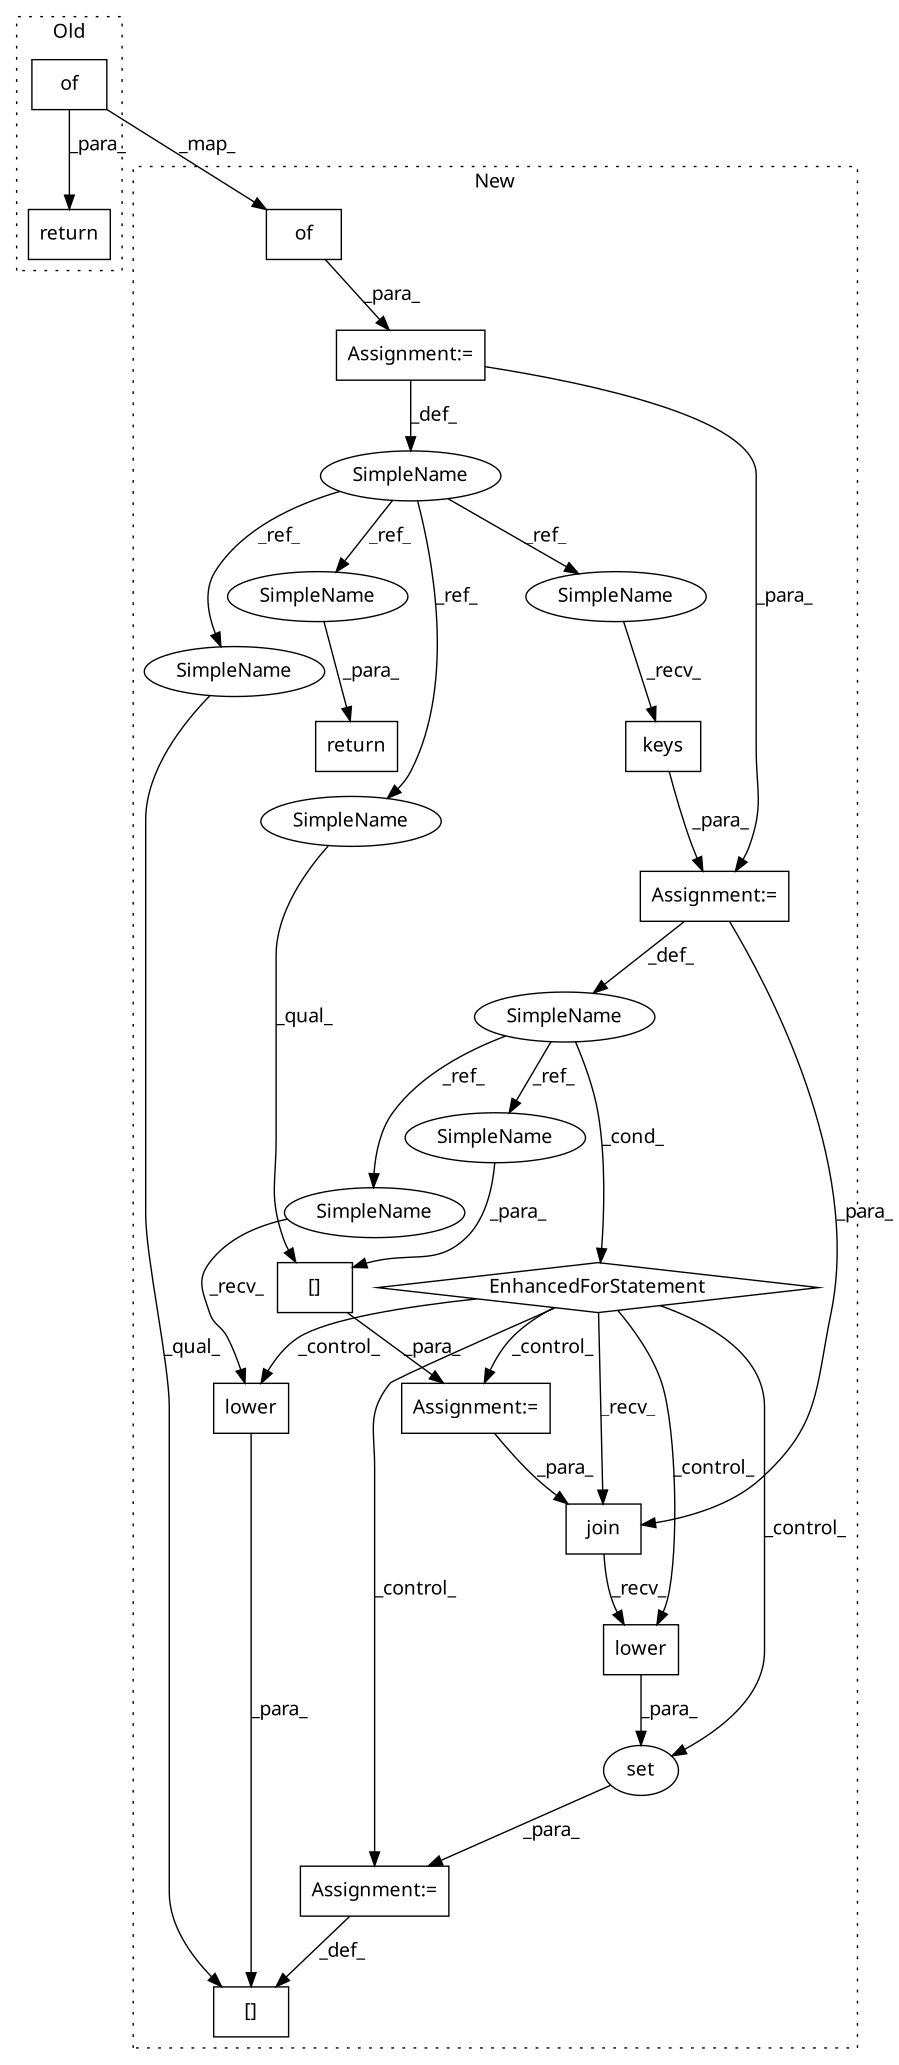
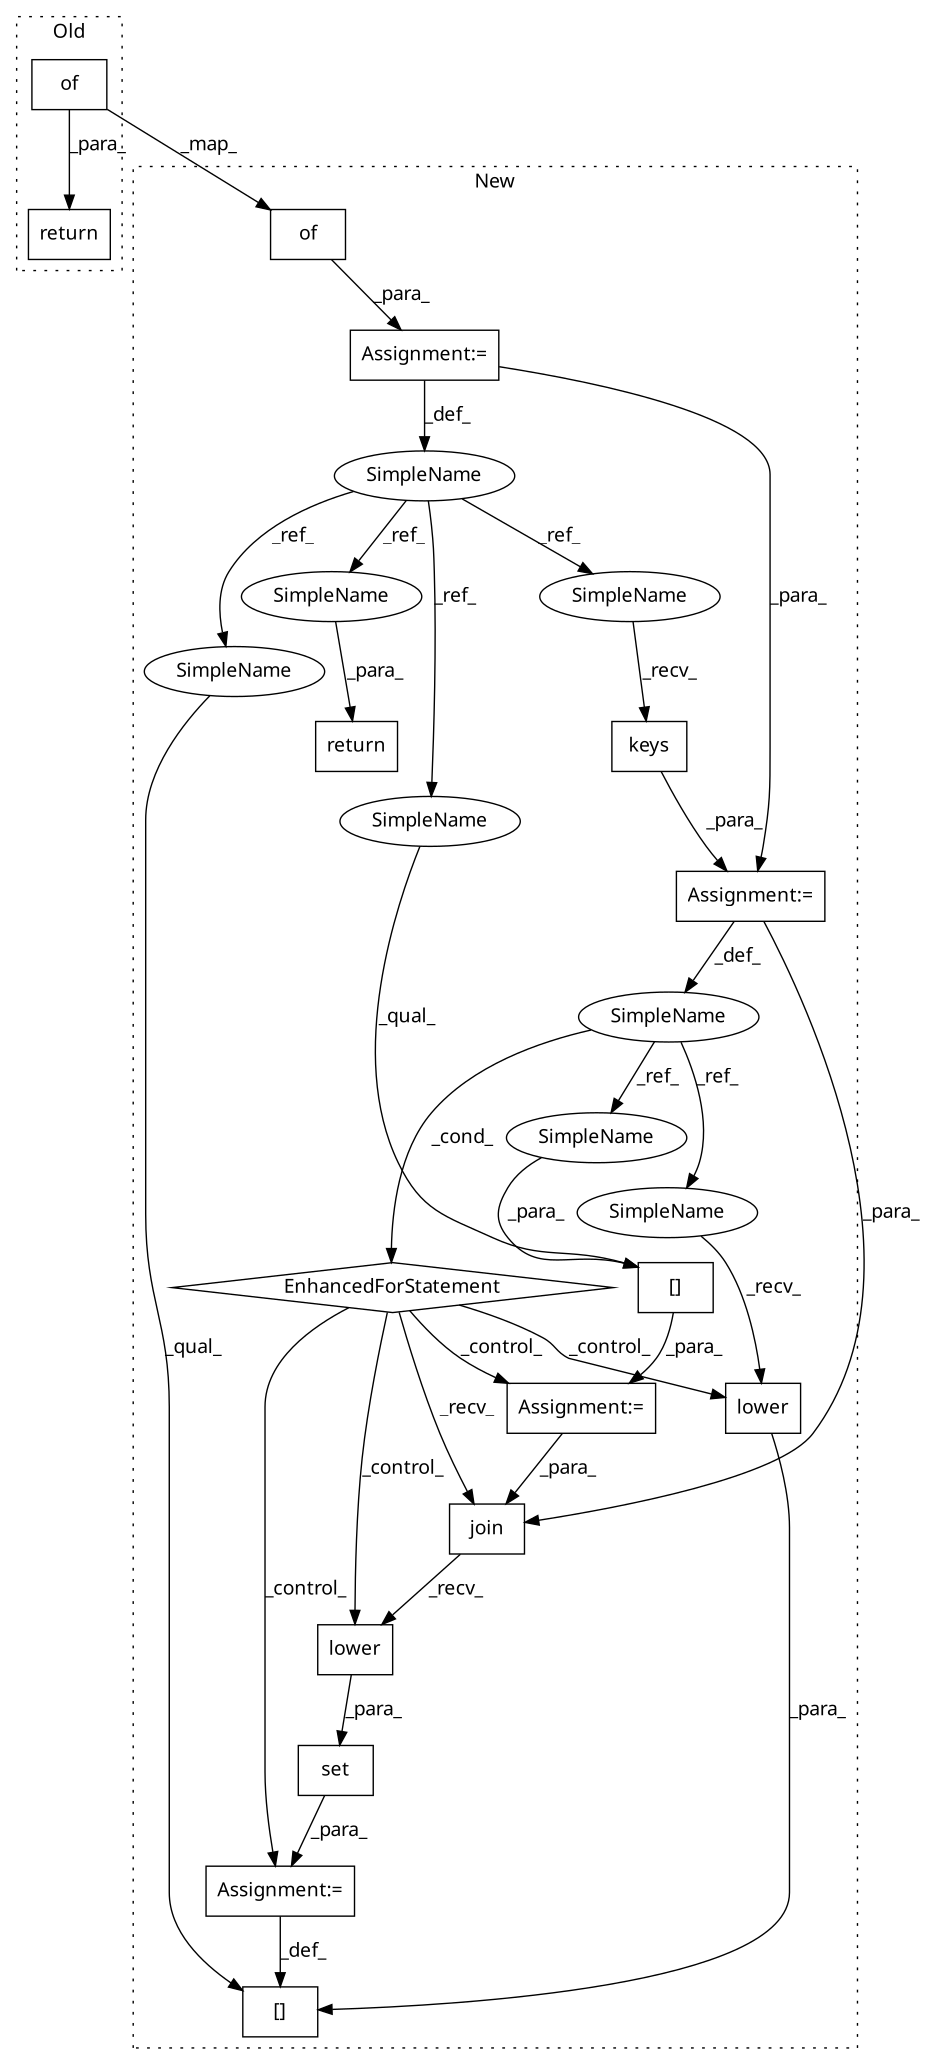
(765, 1518) -> none
(641, 1770) -> (336, 1770)
